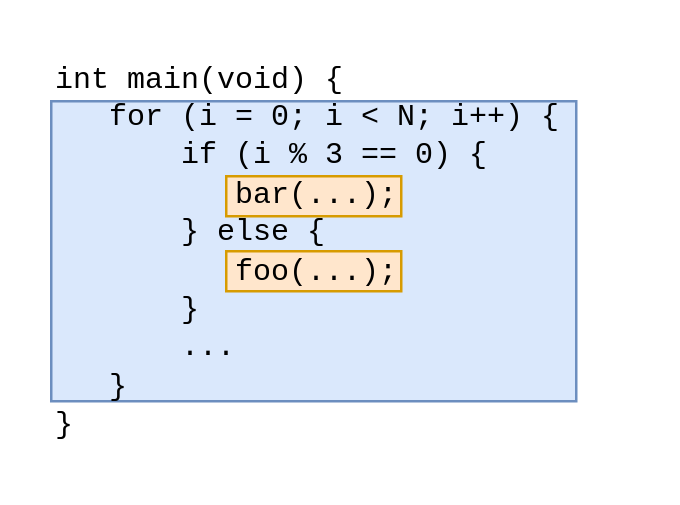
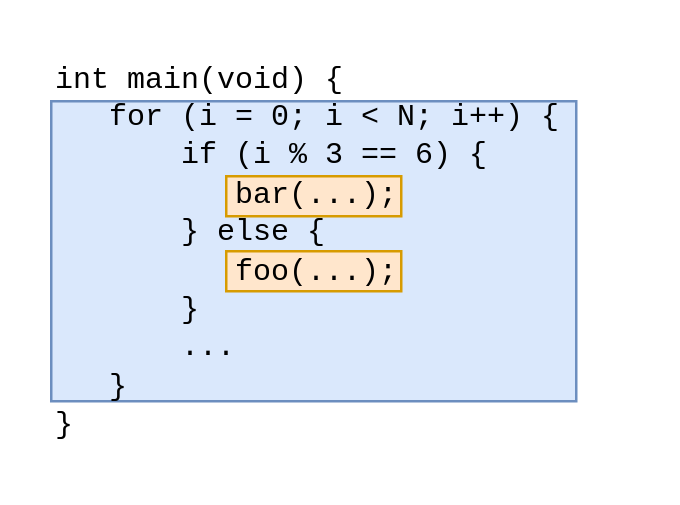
(216, 251) -> (216, 251)
